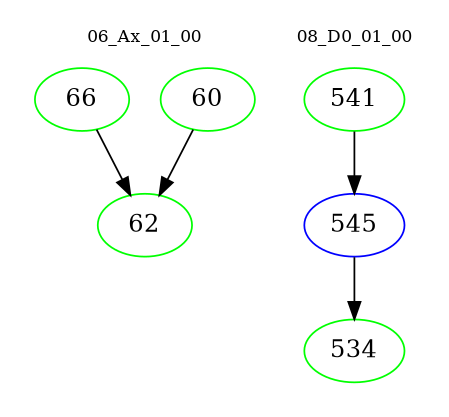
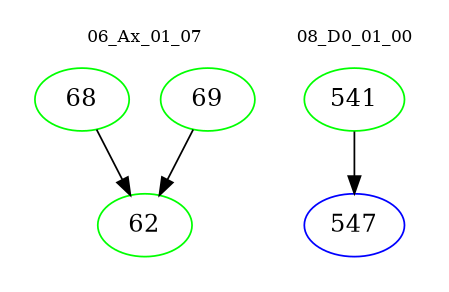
(145, 38) -> (145, 38)
(82, 100) -> (82, 100)
(208, 100) -> (208, 100)
(354, 225) -> (354, 225)
(354, 351) -> none
